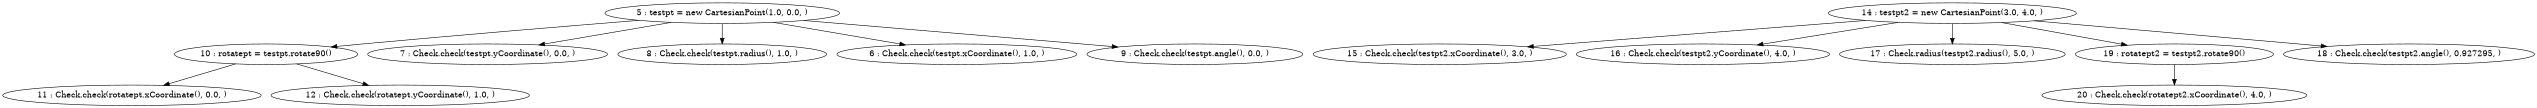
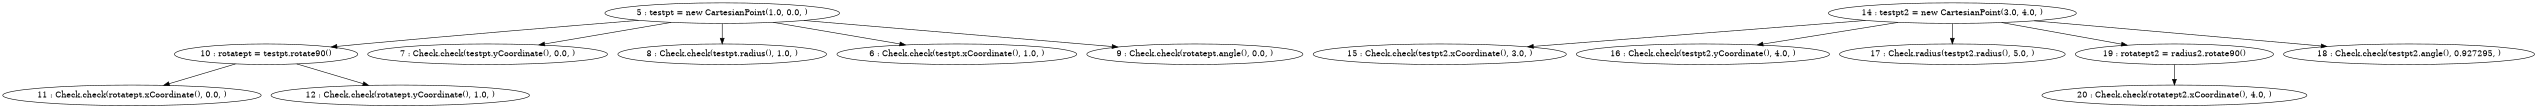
(1195, 54) -> (1195, 54)
(2174, 54) -> (2174, 54)
